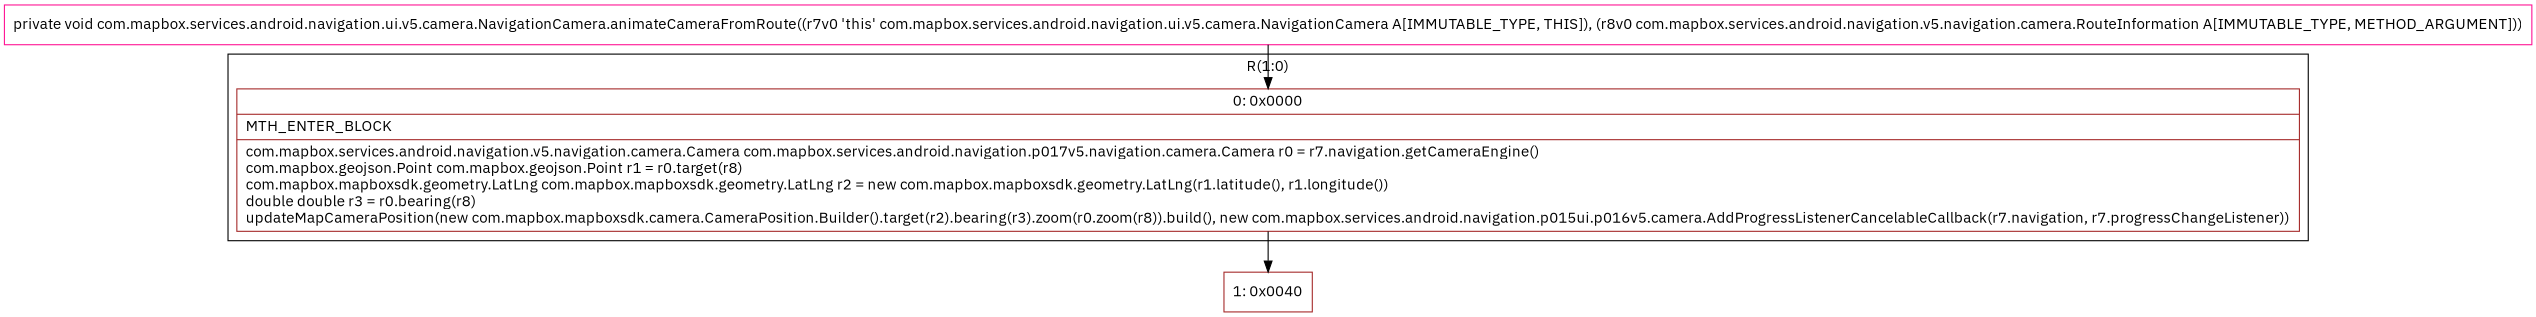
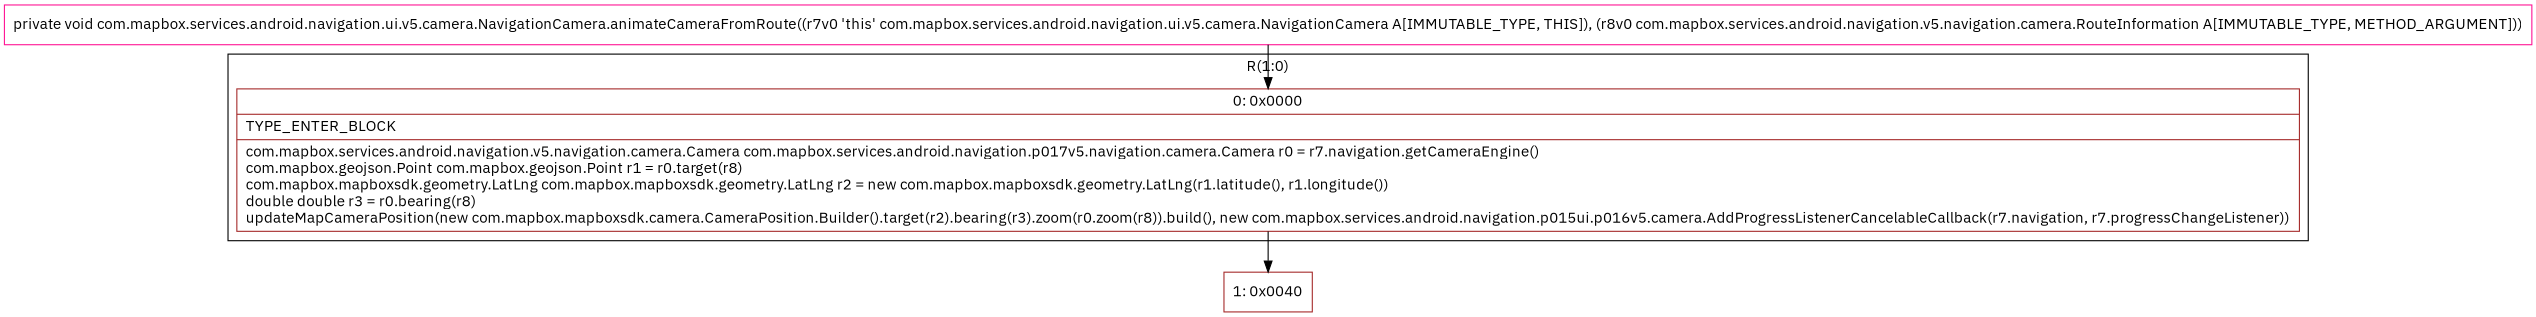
(319, 126) -> (321, 126)
